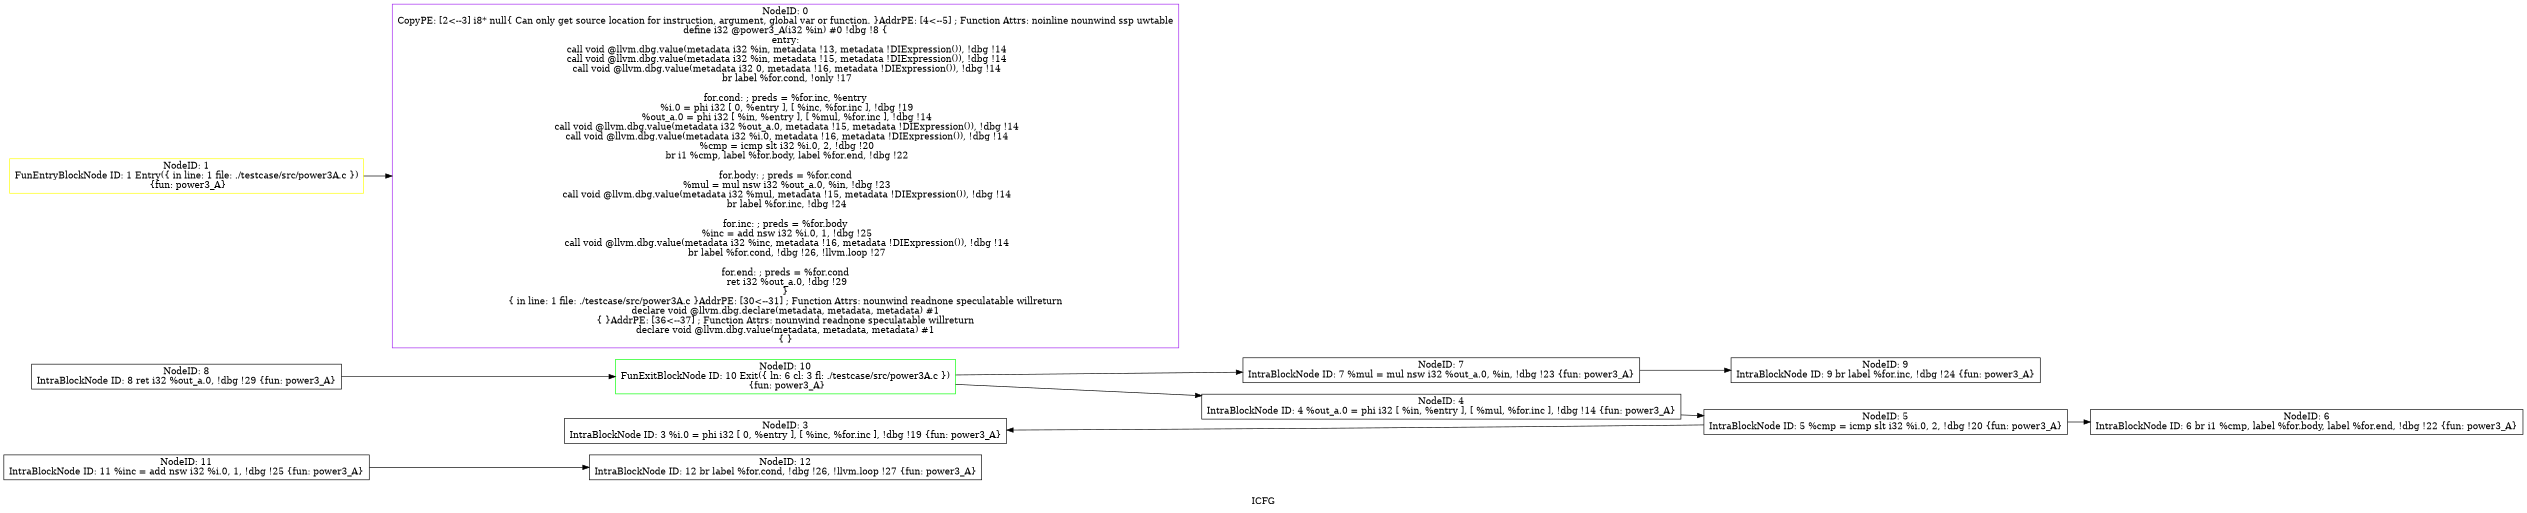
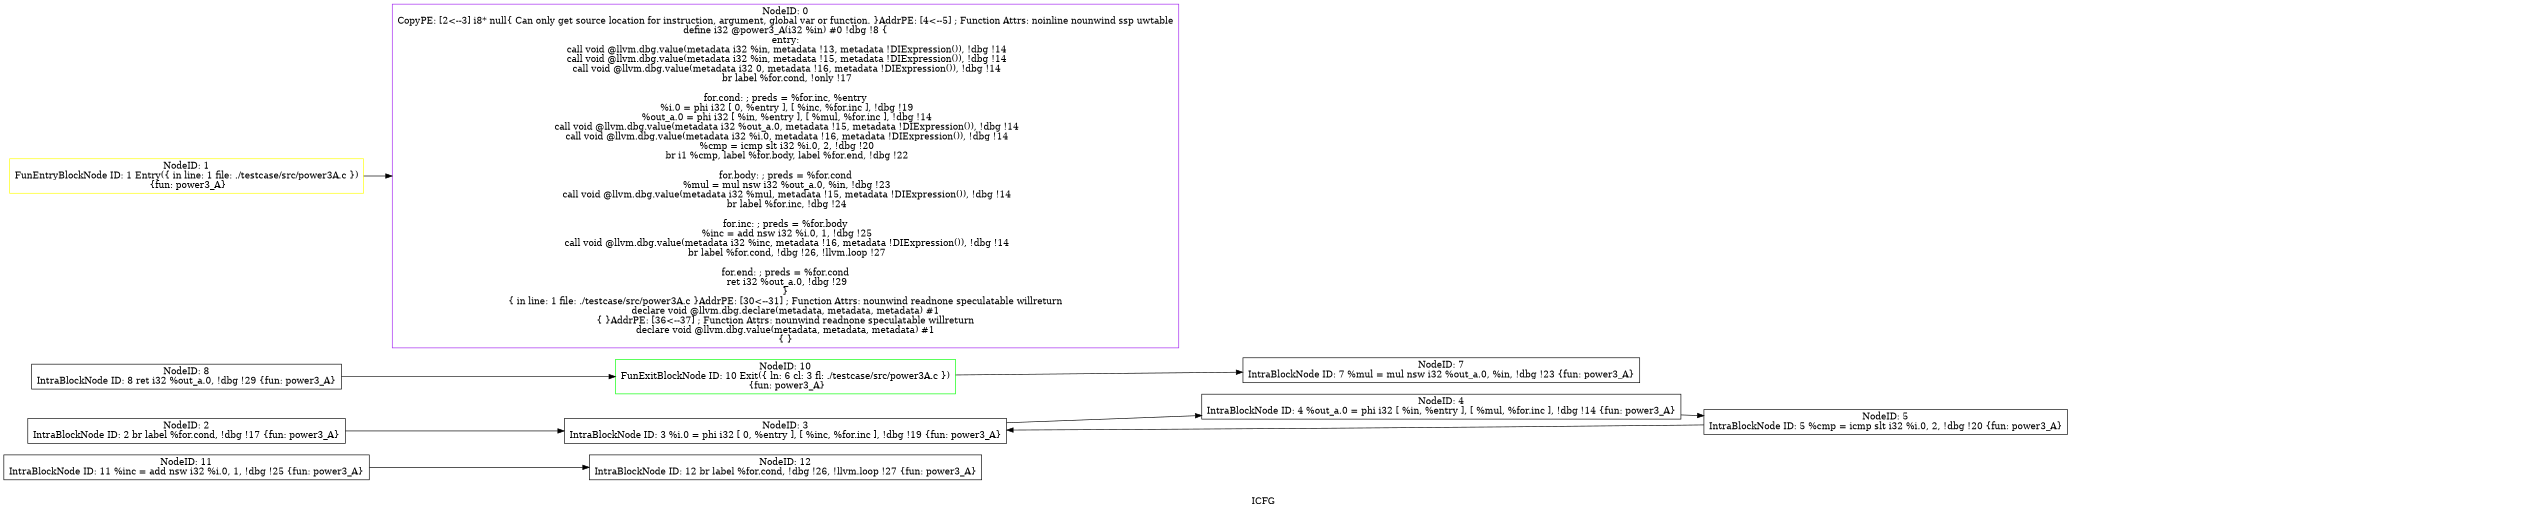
(1886, 370) -> none
(1075, 390) -> (1101, 419)
(2307, 422) -> none
none -> (187, 431)
